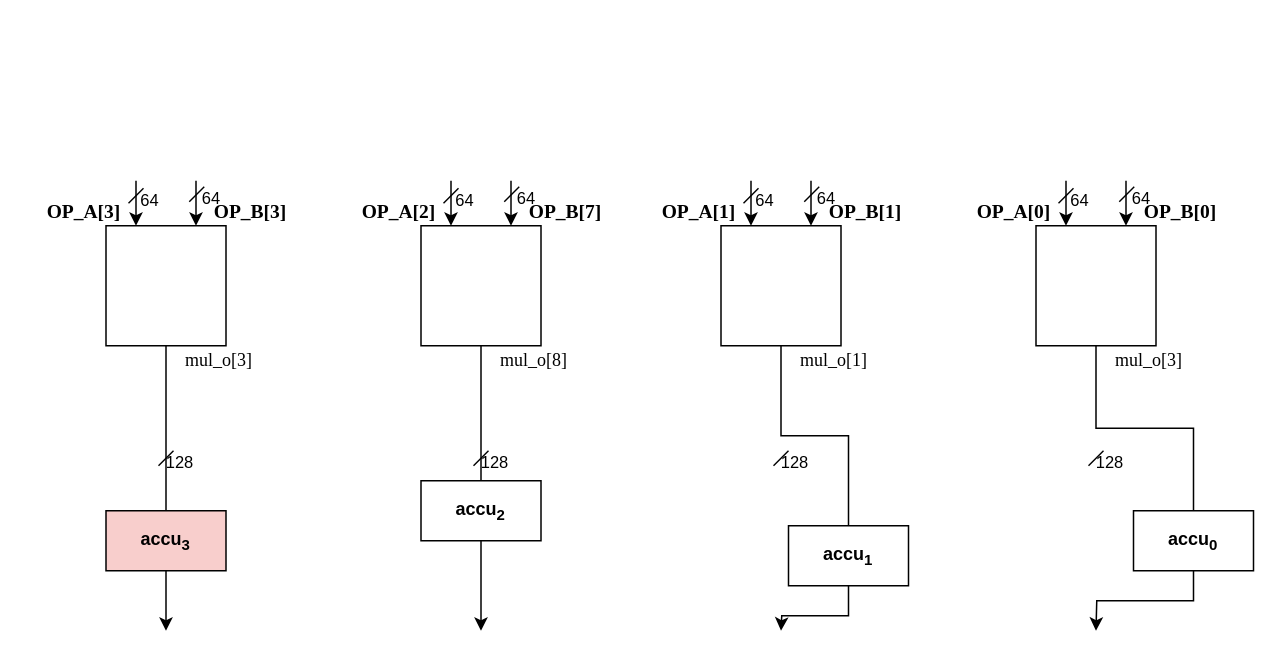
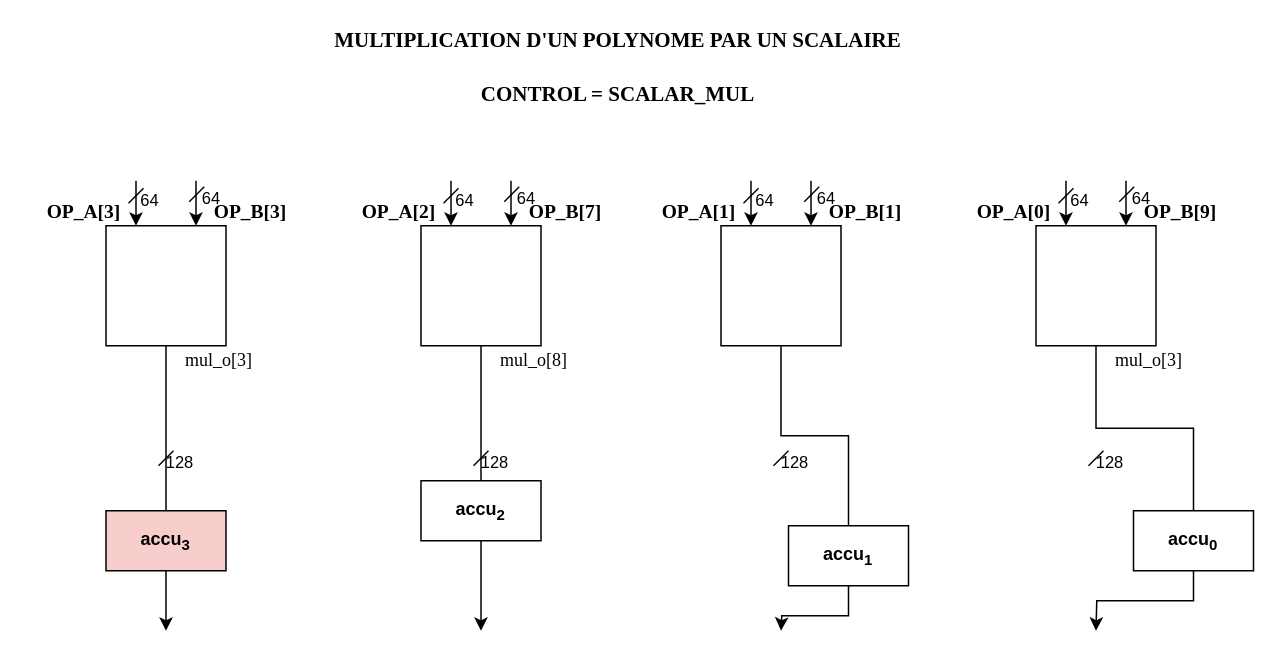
none -> (617, 68)
(1181, 211) -> (1181, 211)
(833, 361) -> none
